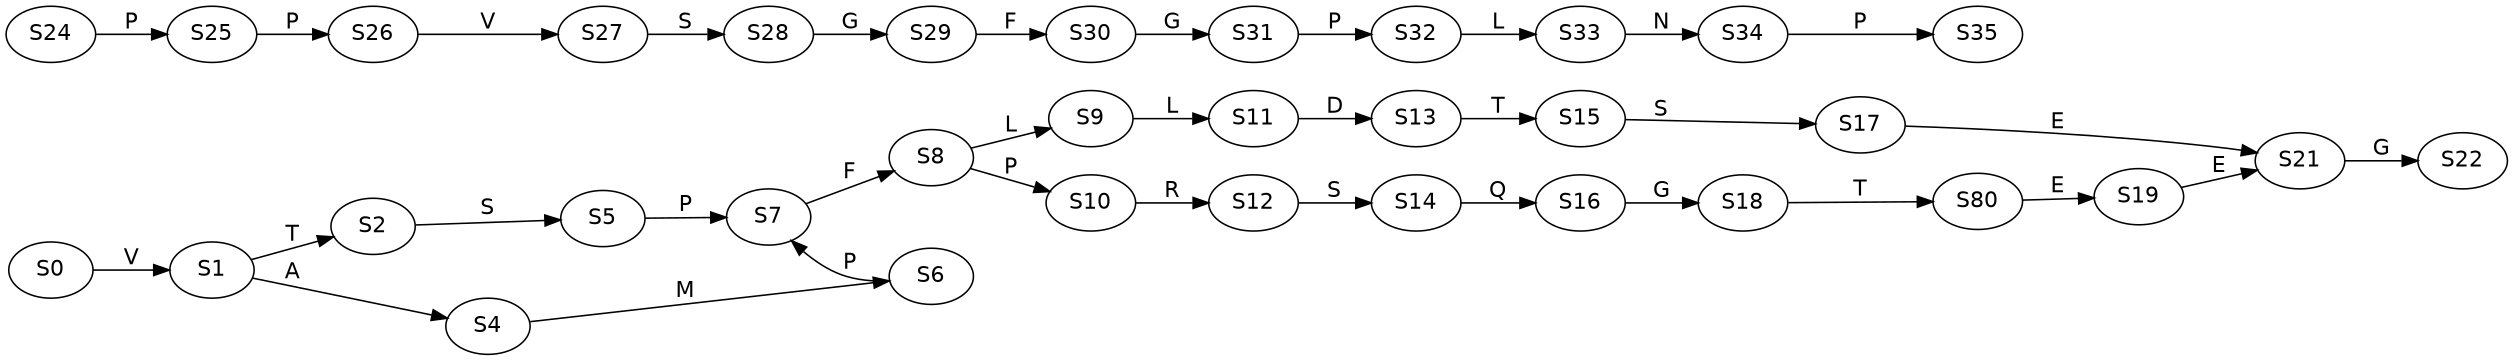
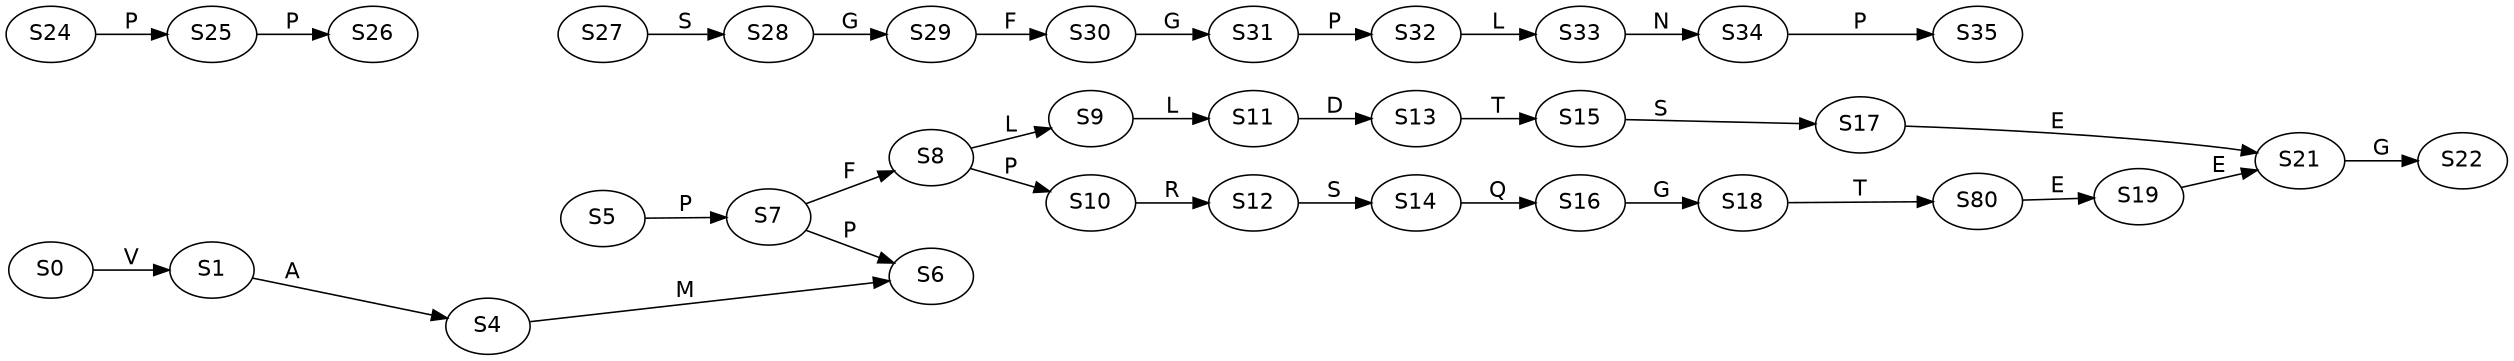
(480, 34) -> none
(373, 226) -> none
(843, 275) -> (843, 244)
